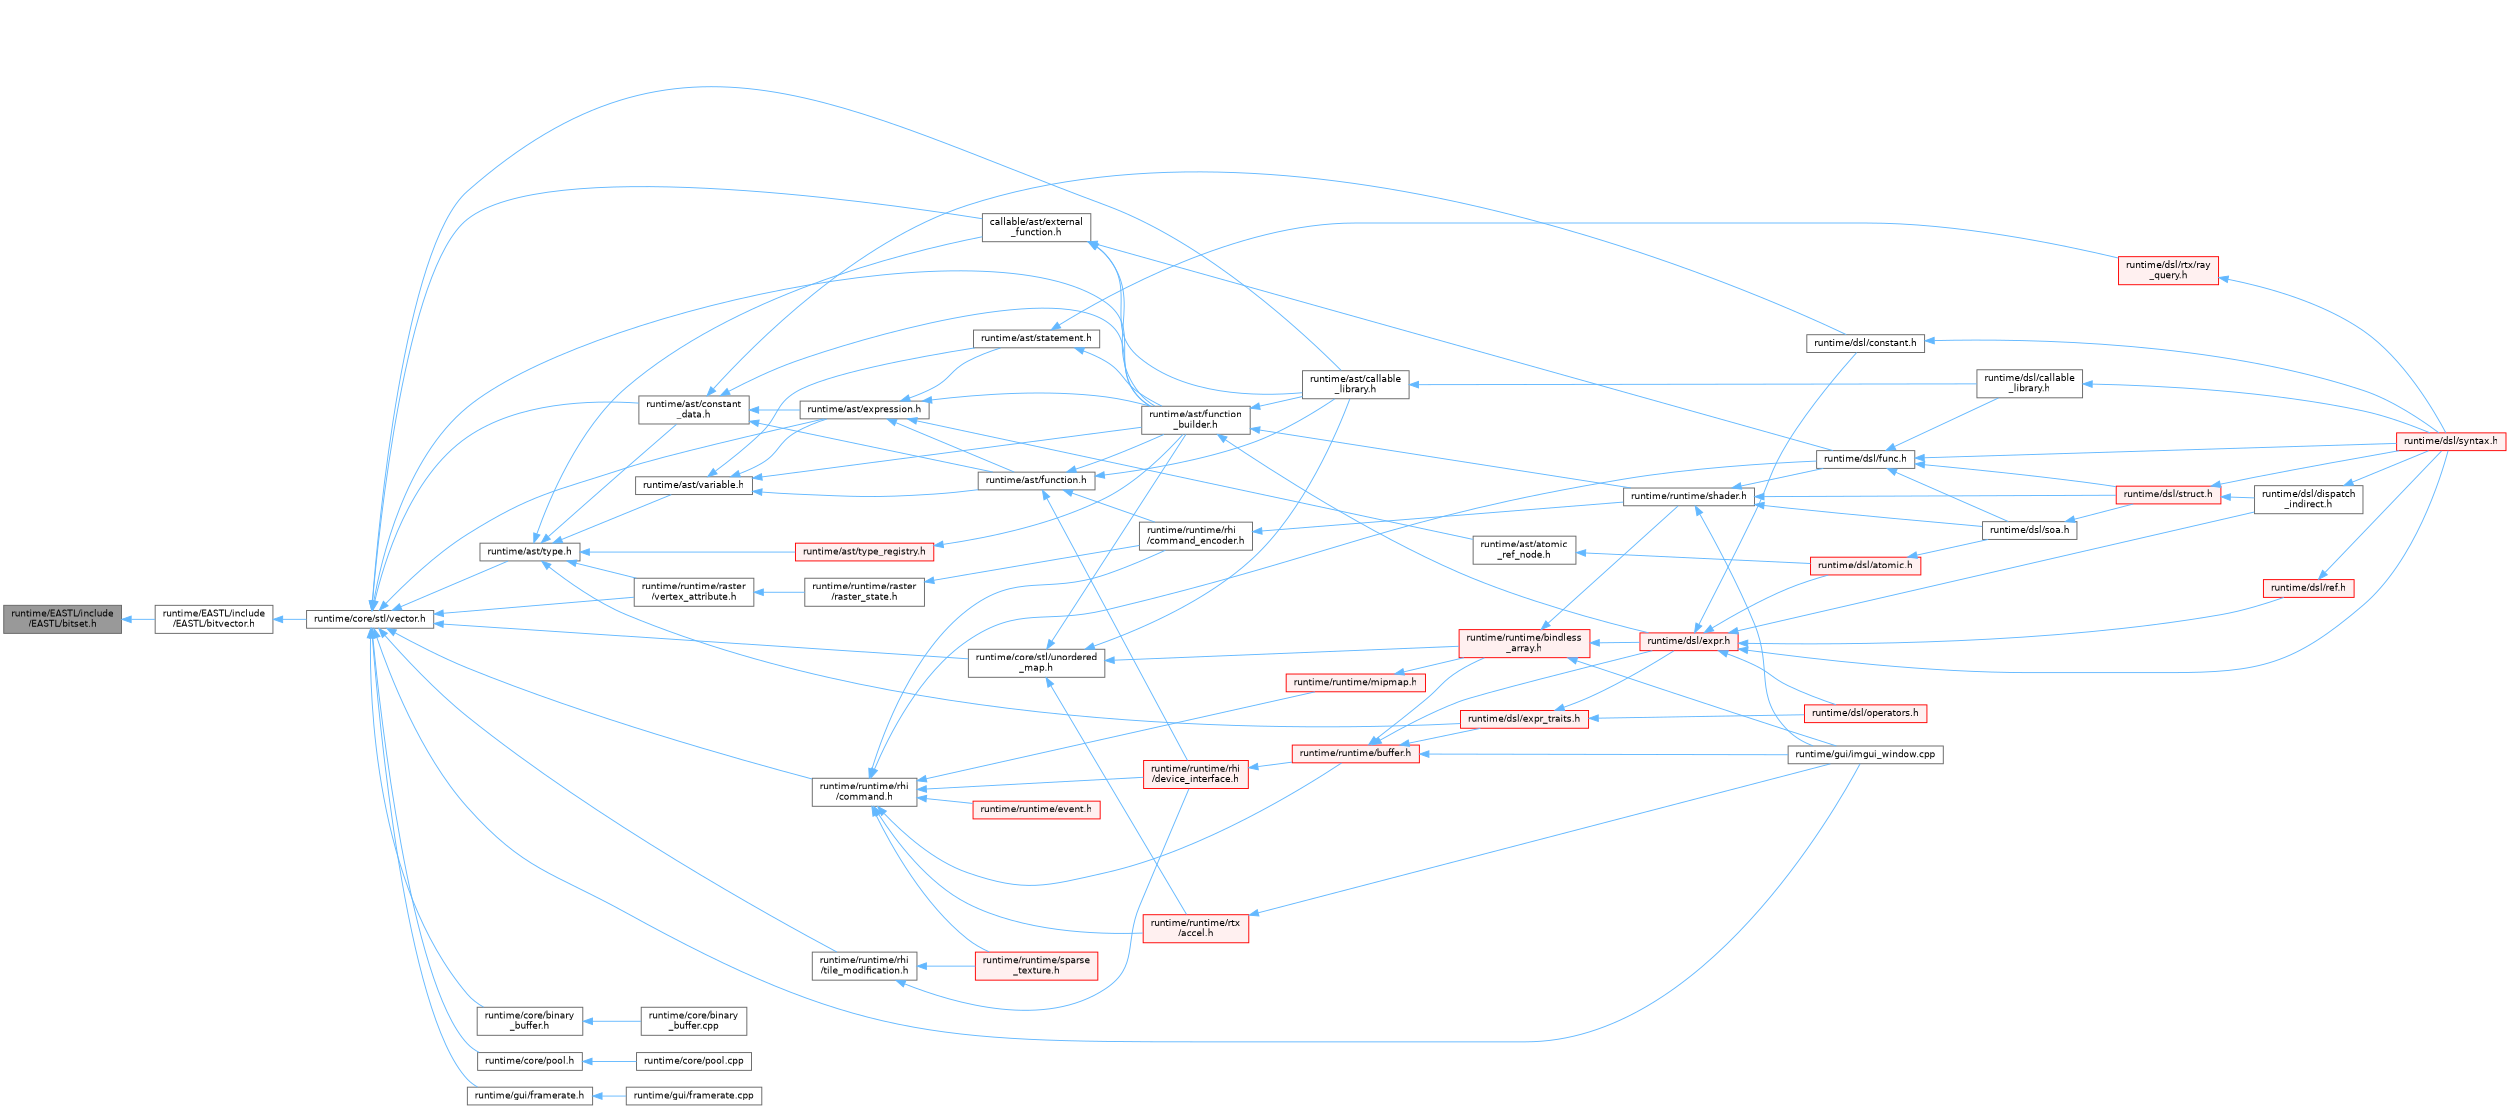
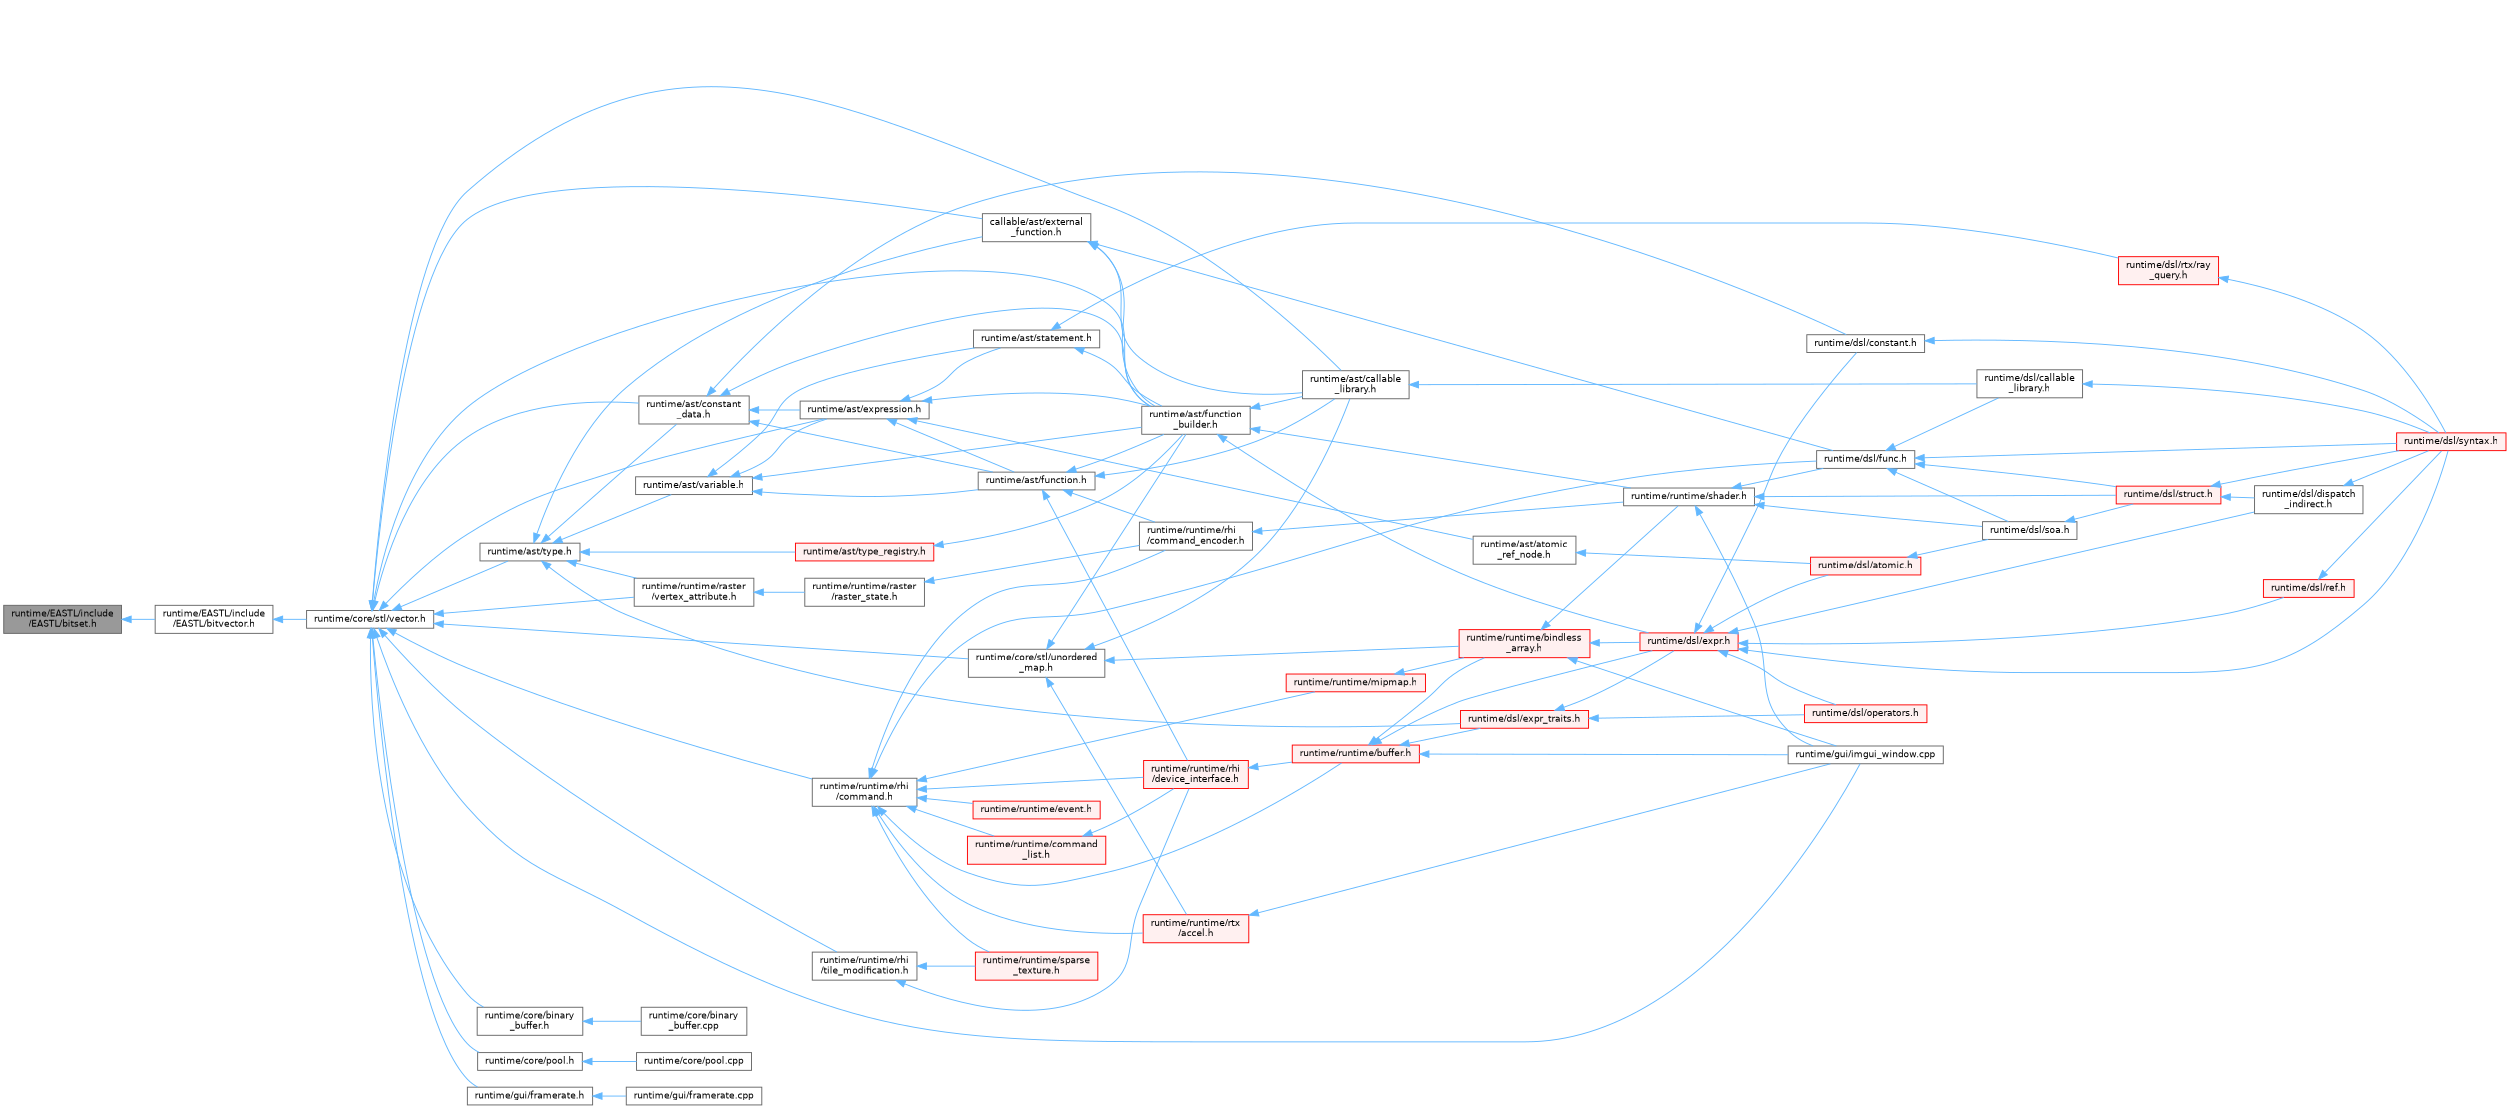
none -> (1037, 850)
